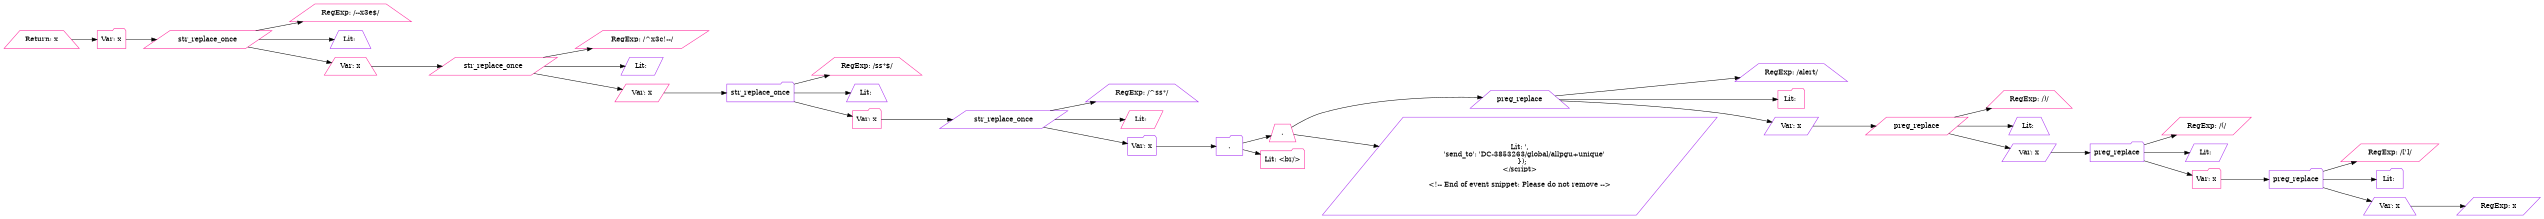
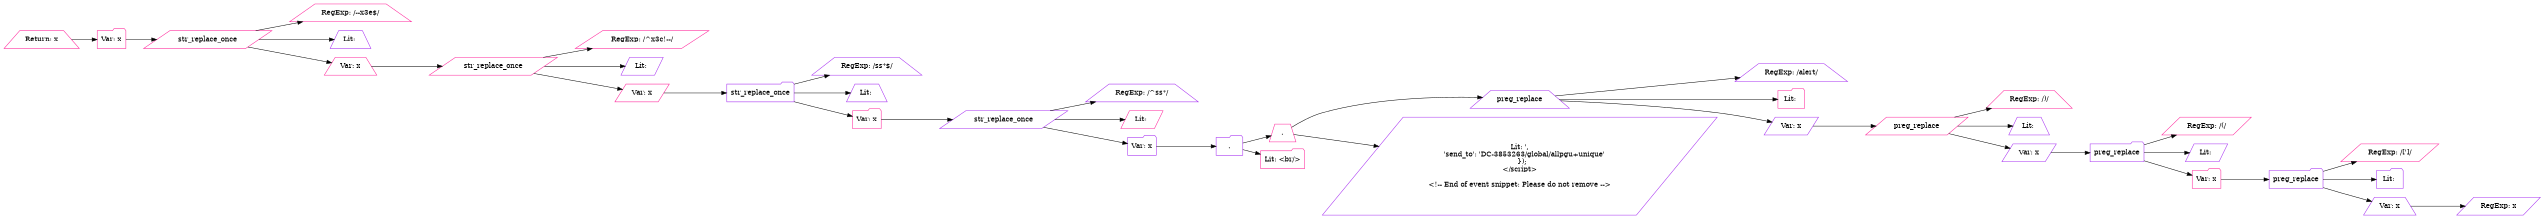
(867, 66) -> (867, 66)
